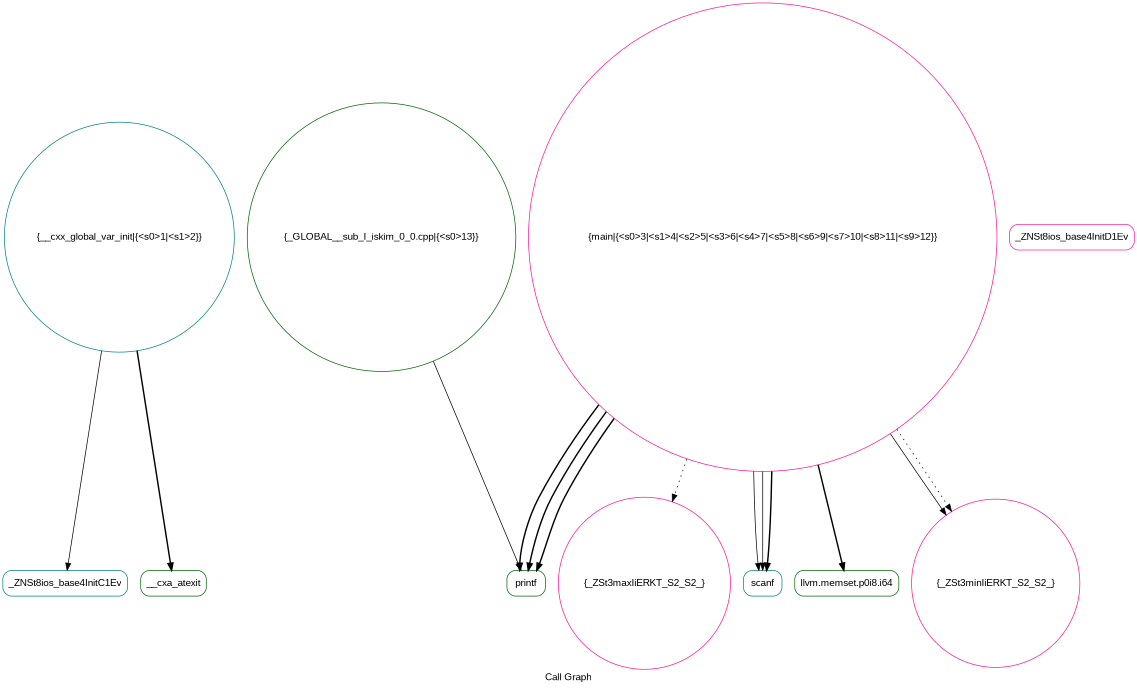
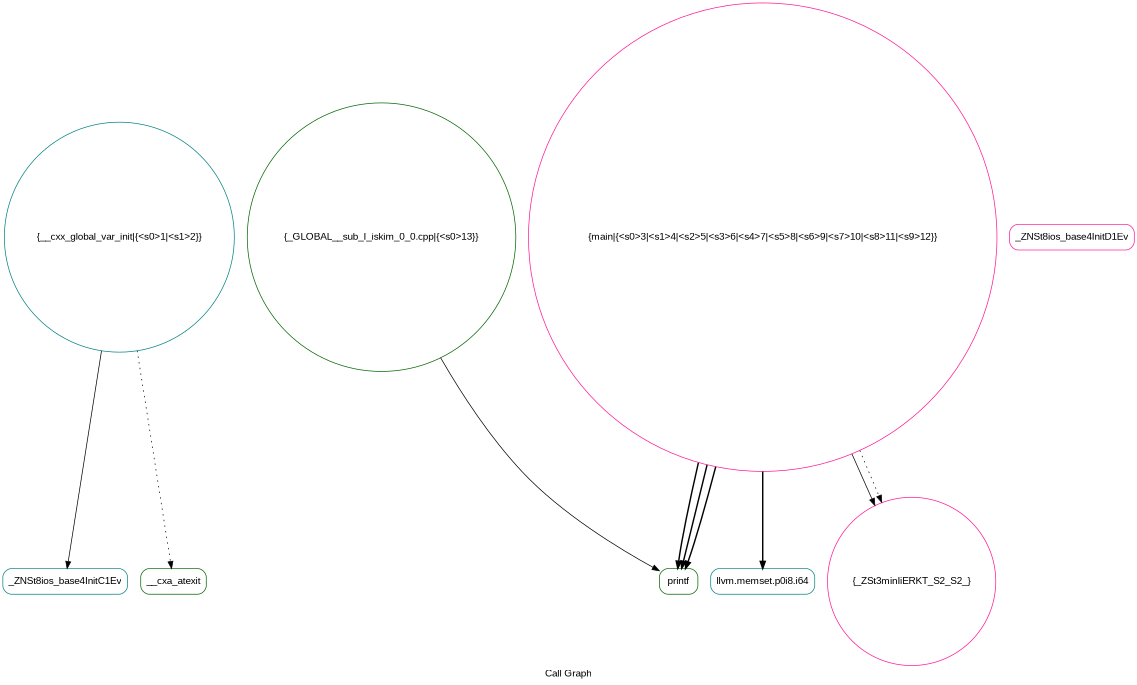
(154, 457) -> (154, 456)
(644, 583) -> none
(763, 583) -> none
(847, 583) -> (763, 581)
